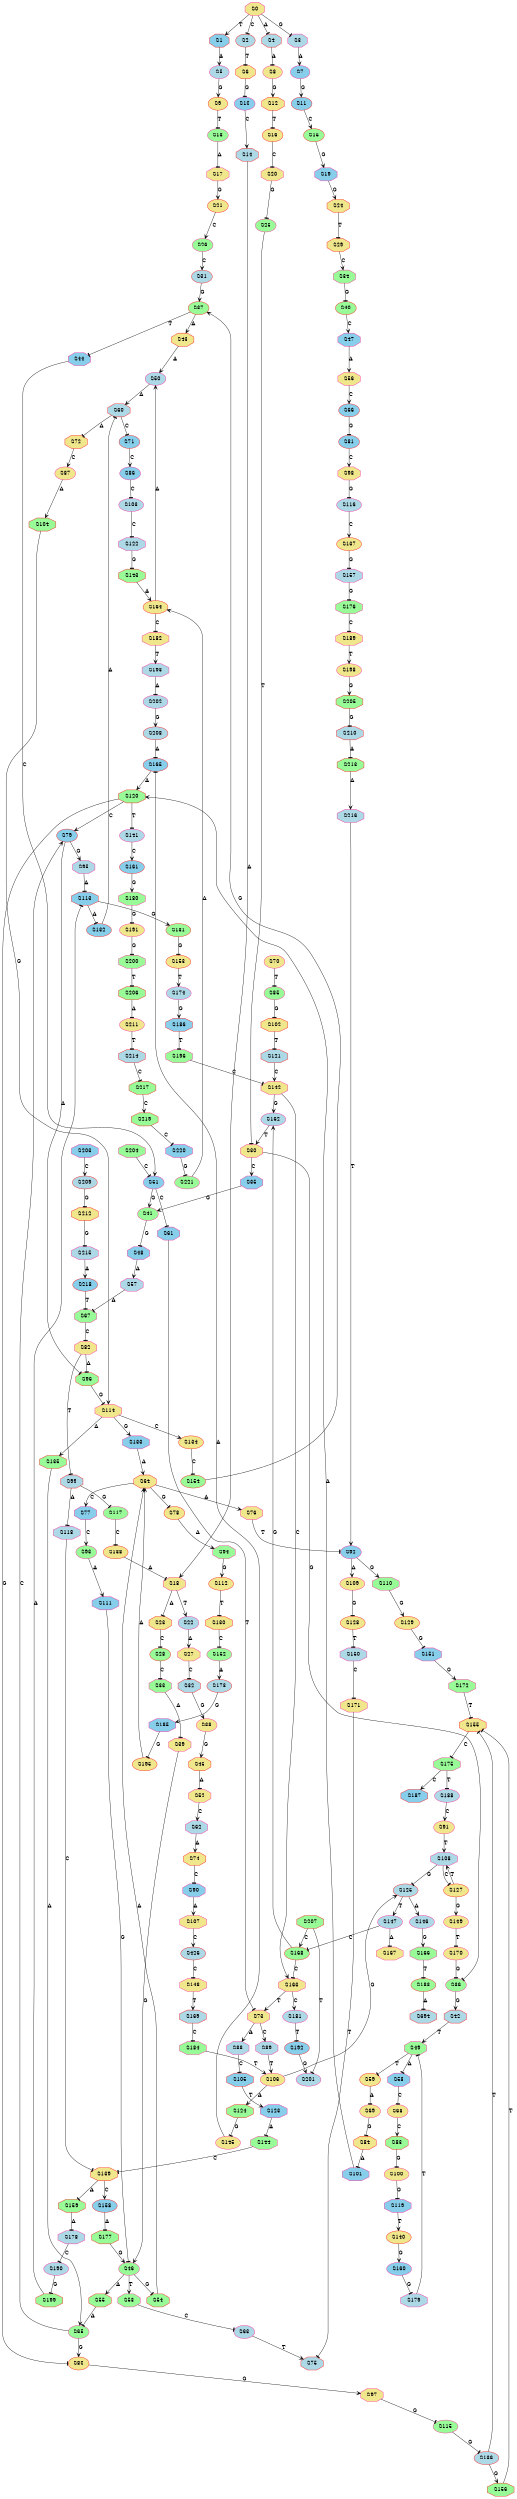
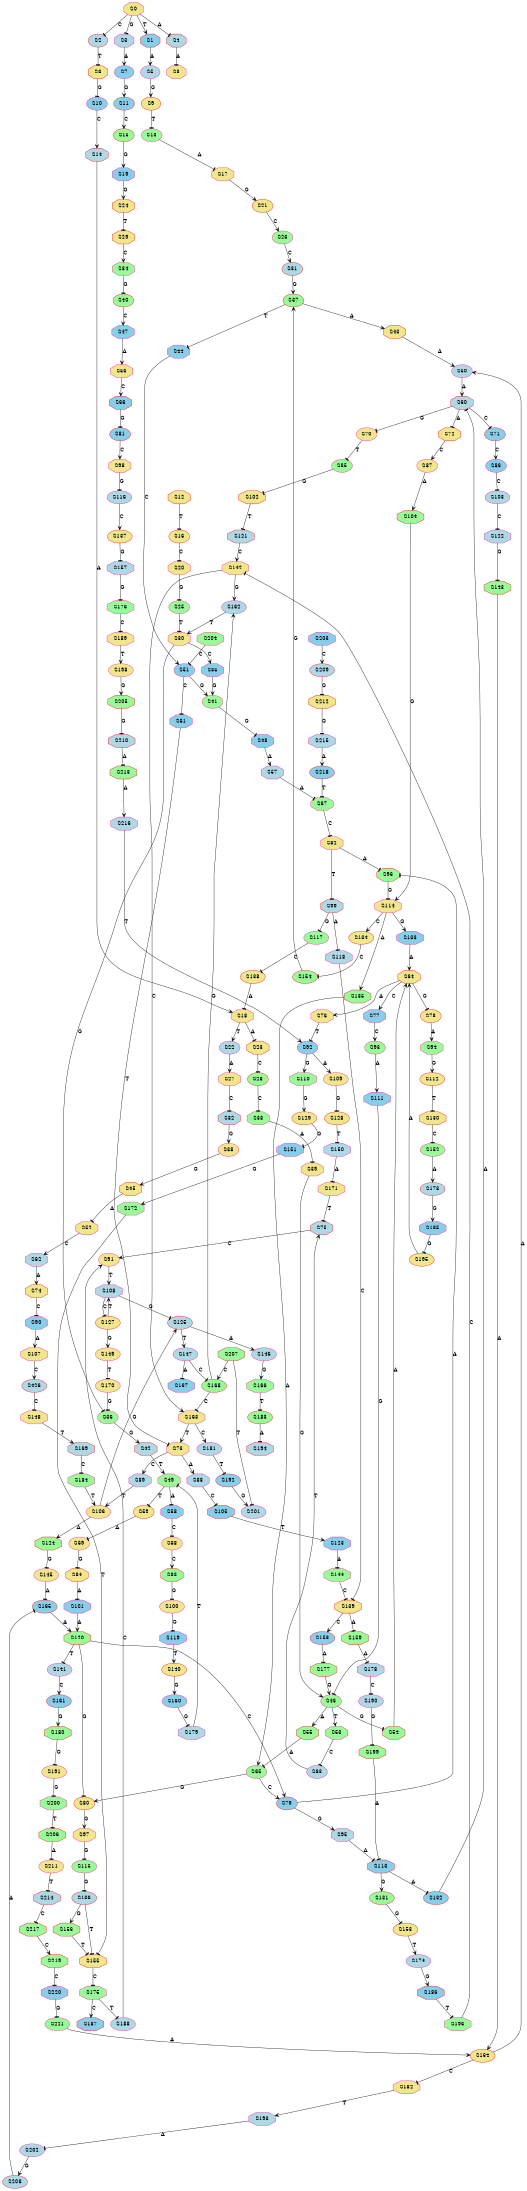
(273, 72) -> (176, 72)
(273, 86) -> none
(349, 410) -> (121, 403)
none -> (415, 418)
(132, 899) -> (58, 1733)
none -> (217, 1244)
(355, 1670) -> (337, 1169)
(390, 1954) -> (181, 1386)
(423, 2017) -> (260, 1449)
